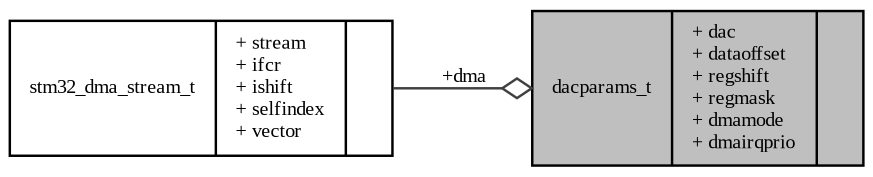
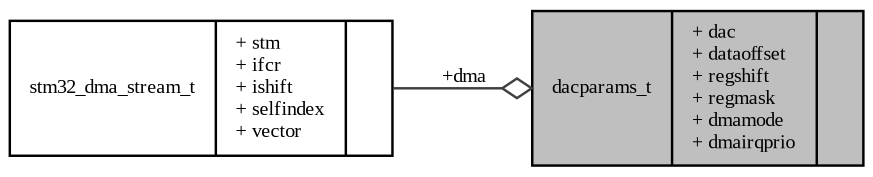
(271, 43) -> (259, 43)
